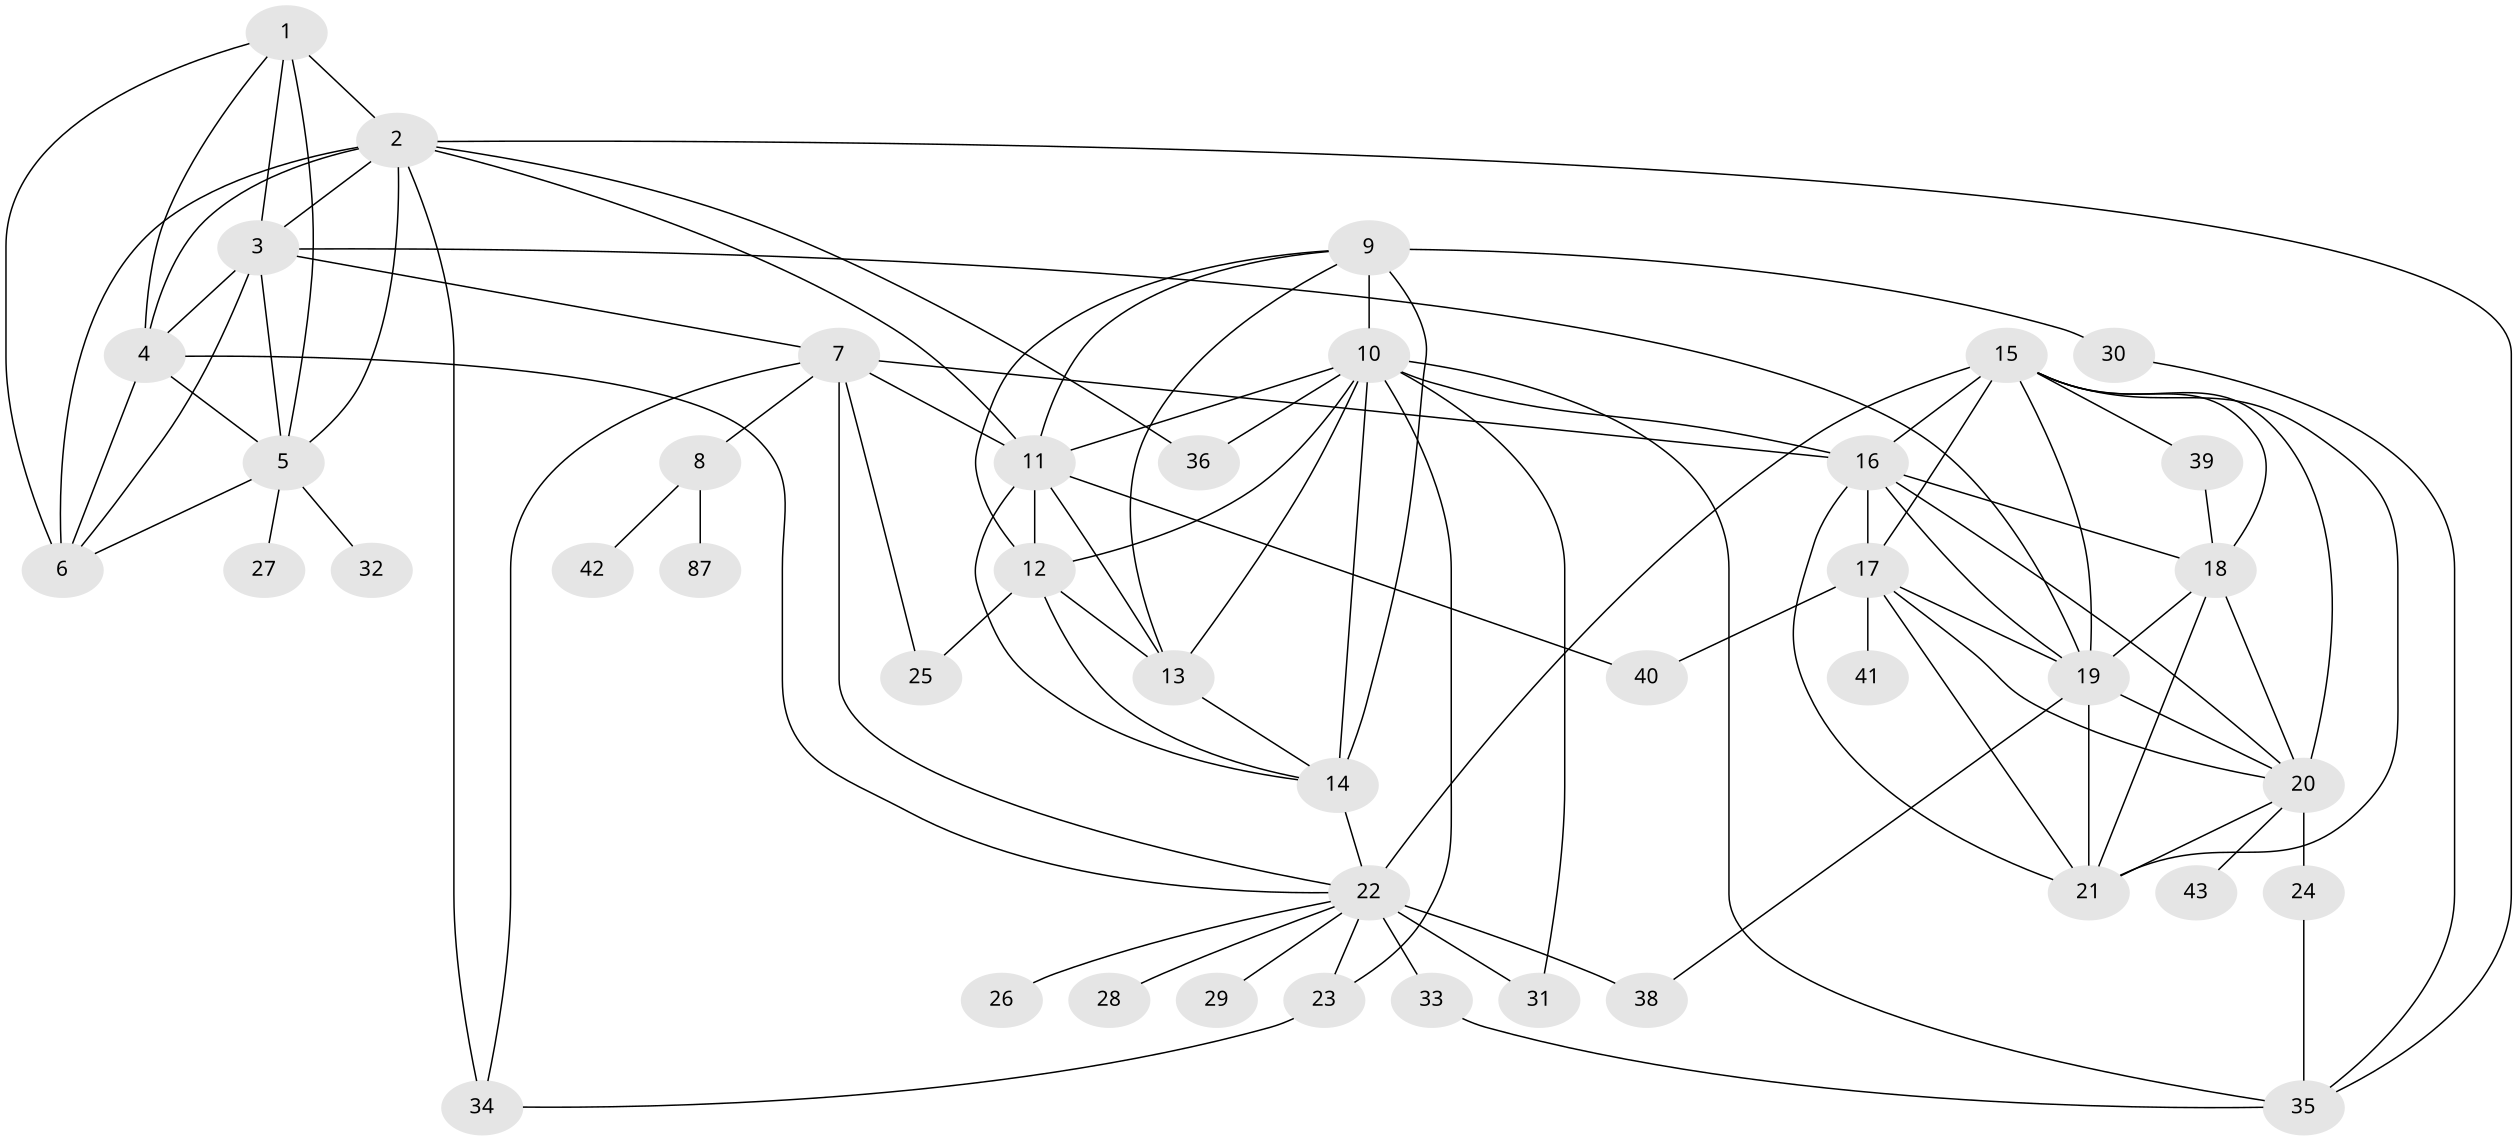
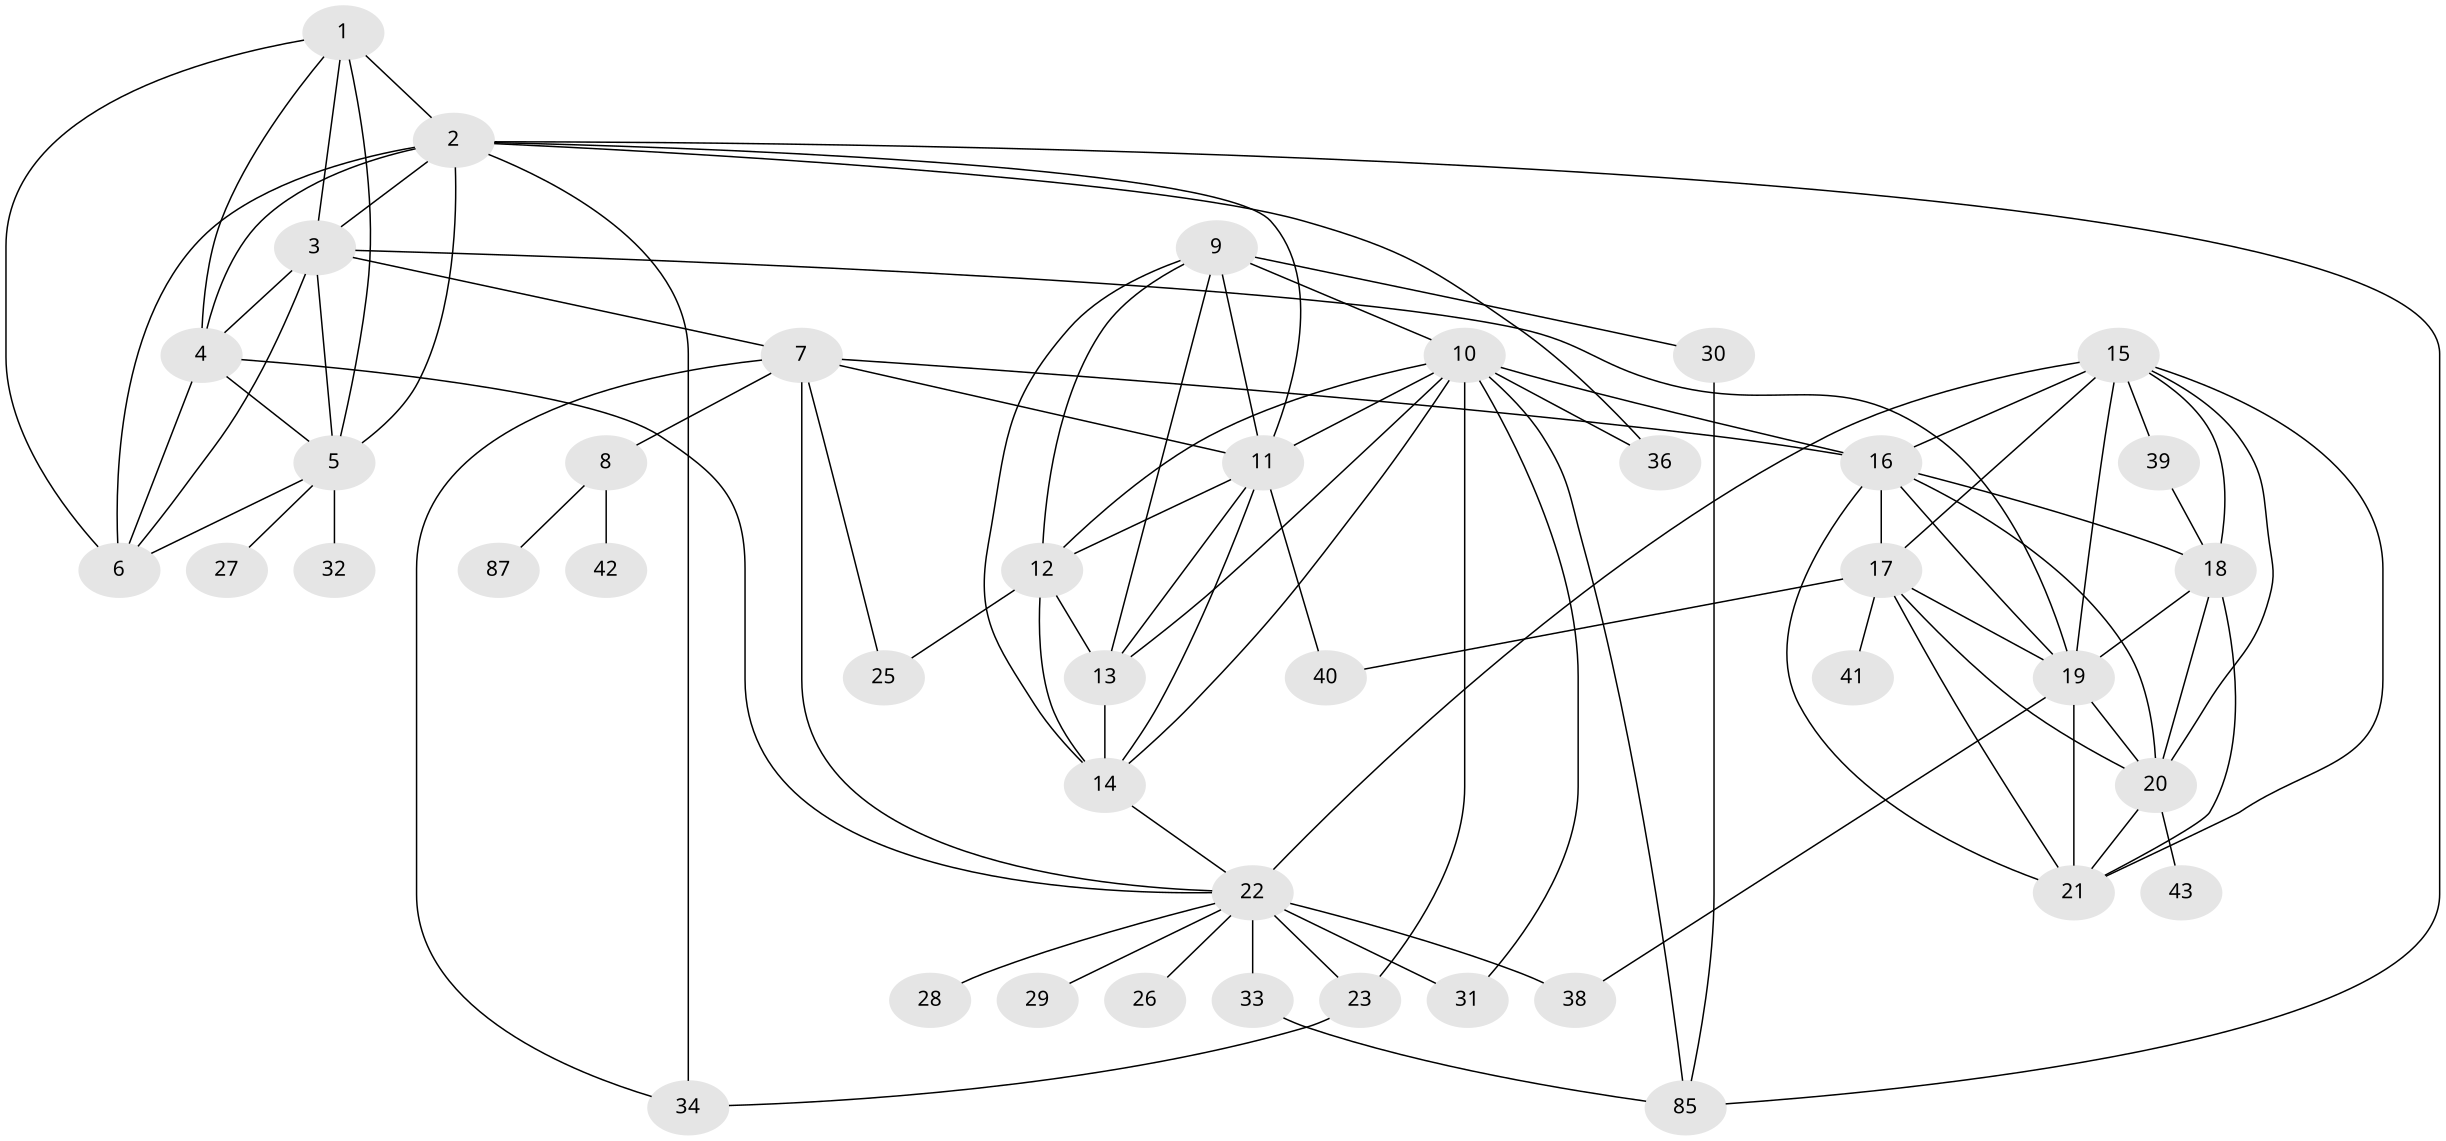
(2304, 893) -> none
(2304, 1108) -> (1686, 1108)
